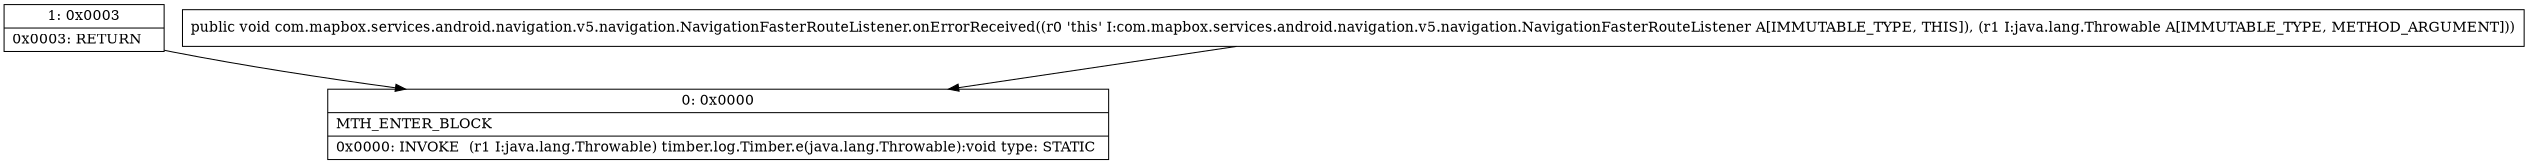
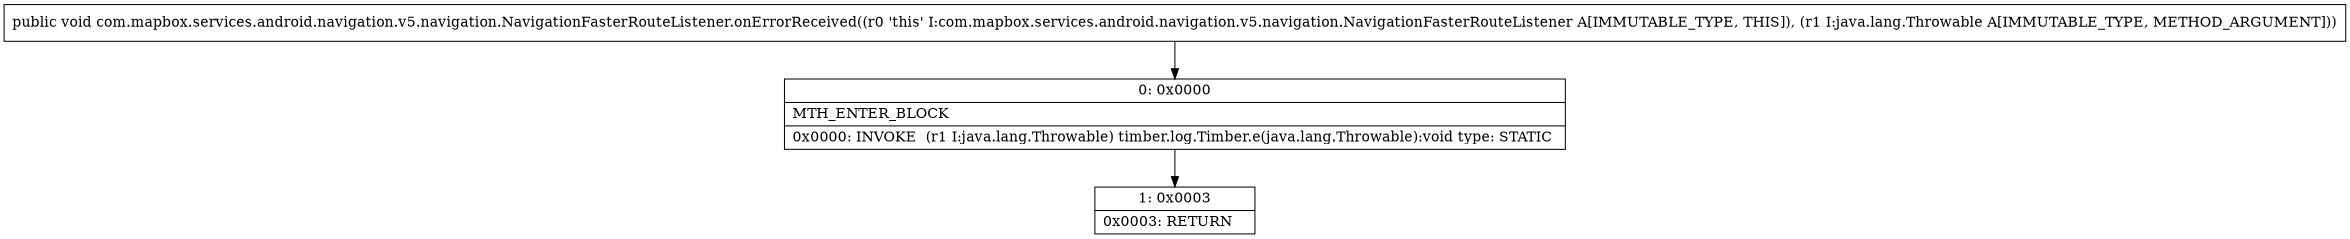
(279, 71) -> (1175, 163)
